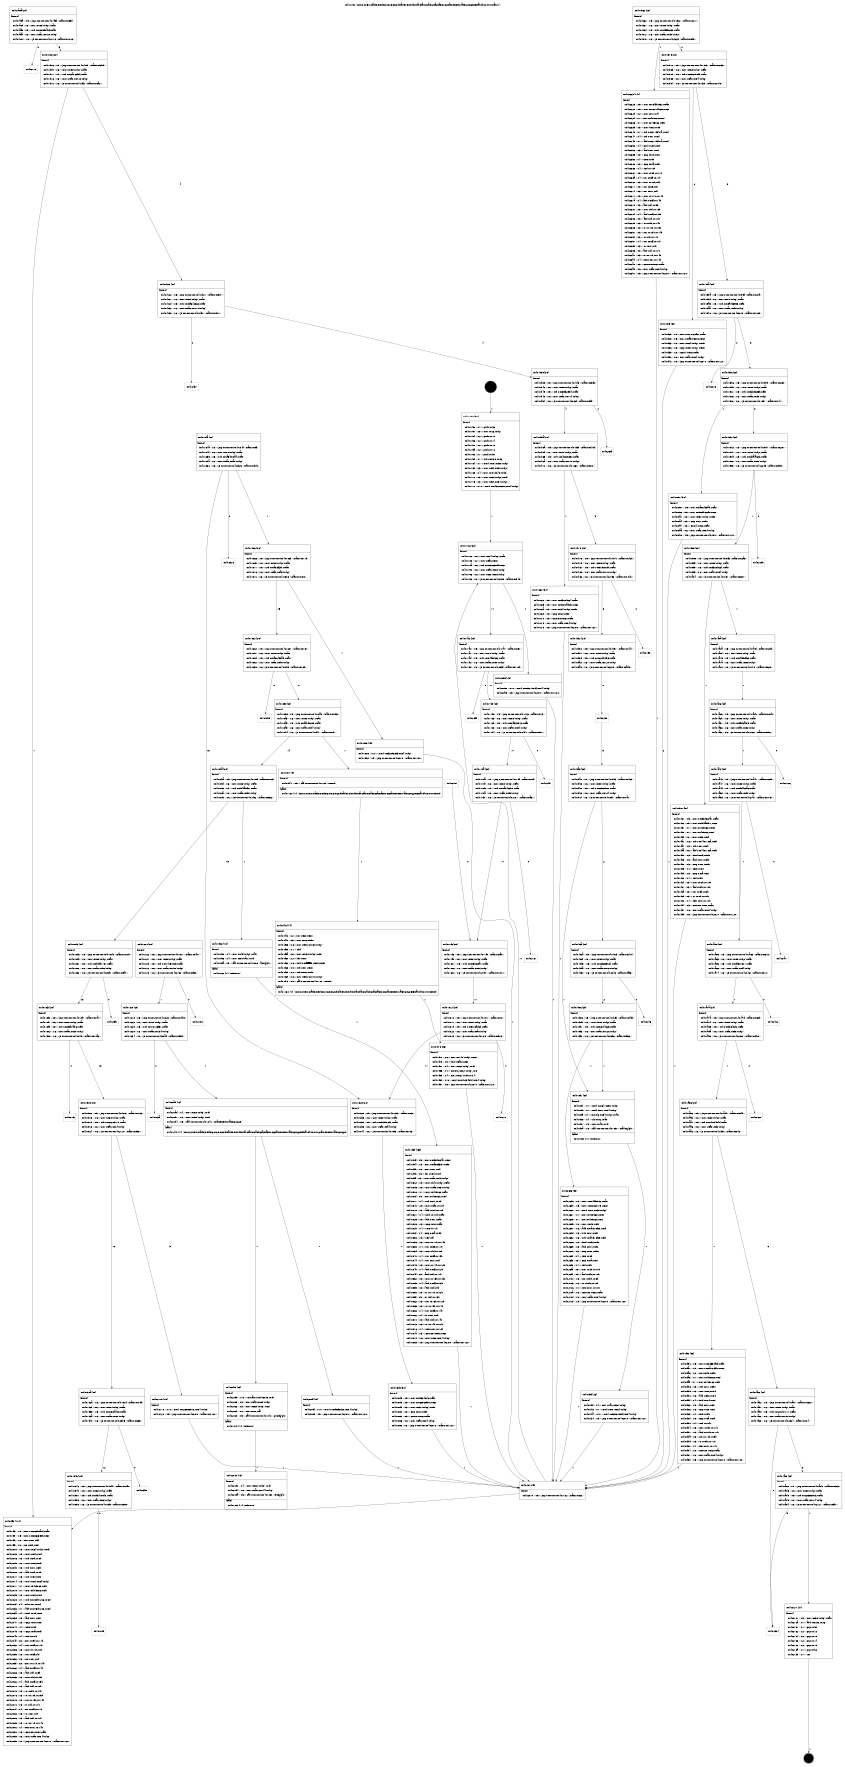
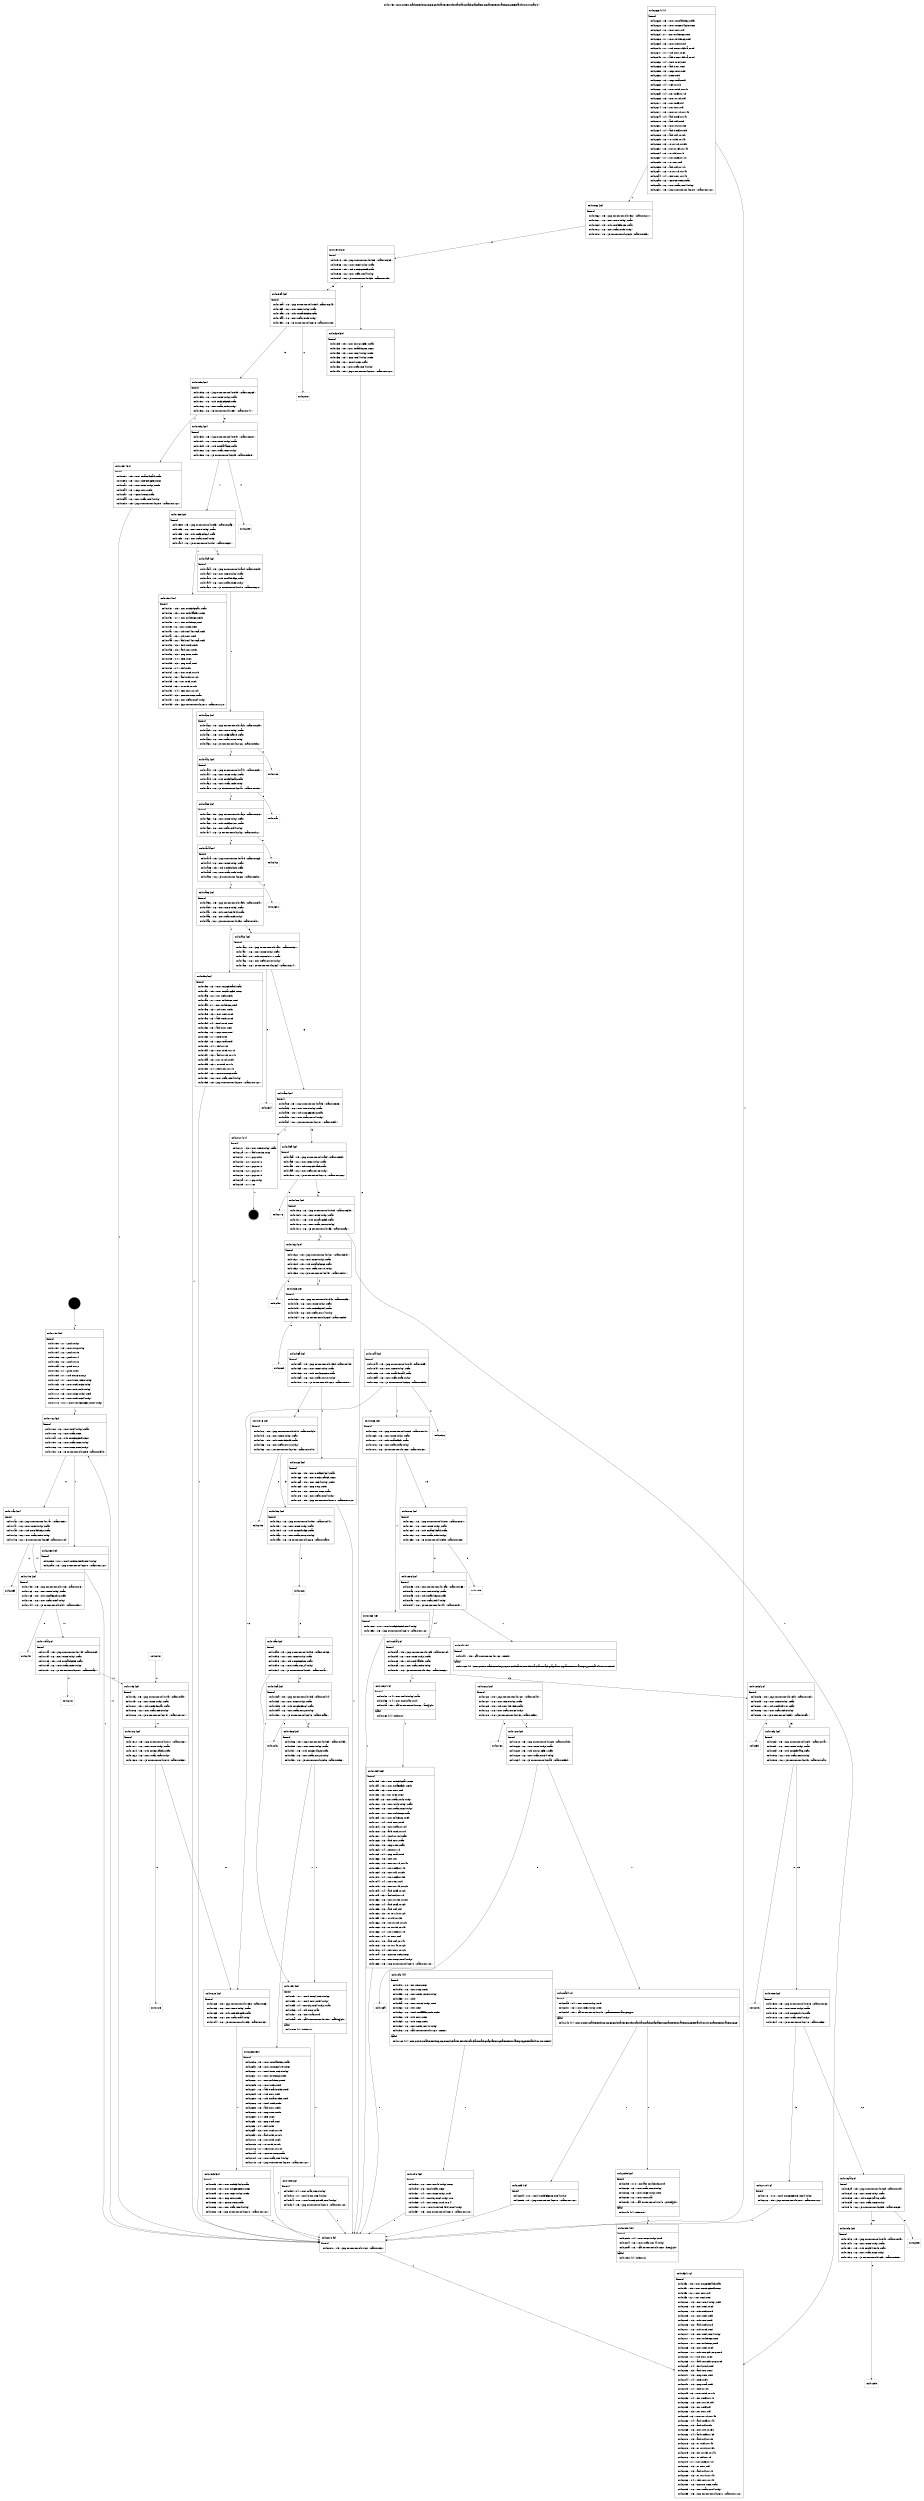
(656, 66) -> (638, 183)
(359, 859) -> none
(771, 1566) -> (311, 1134)
